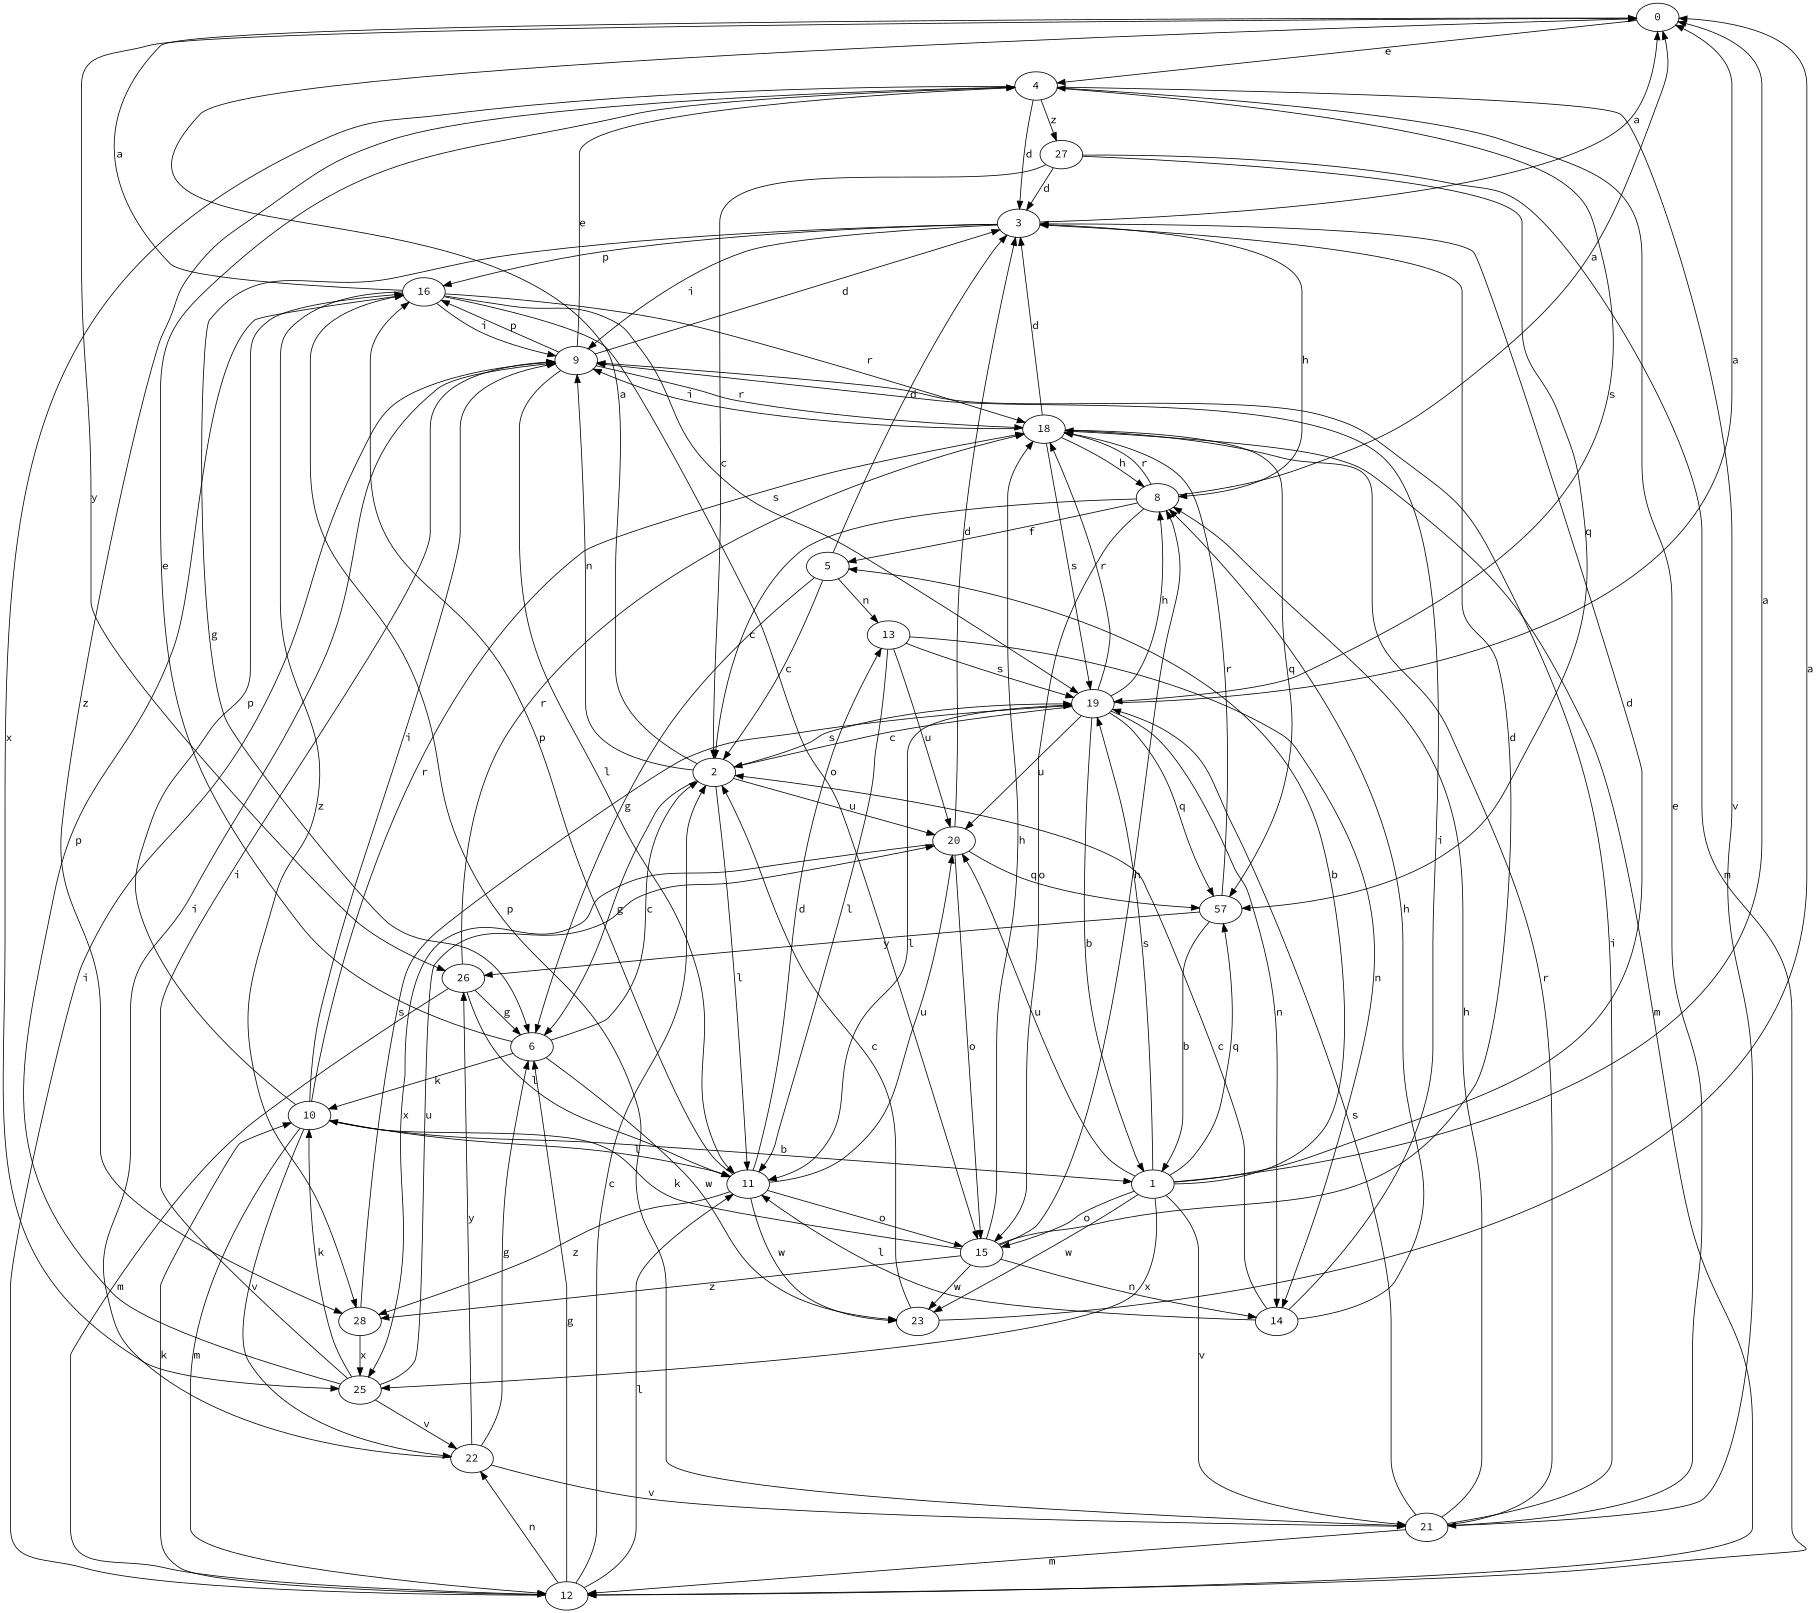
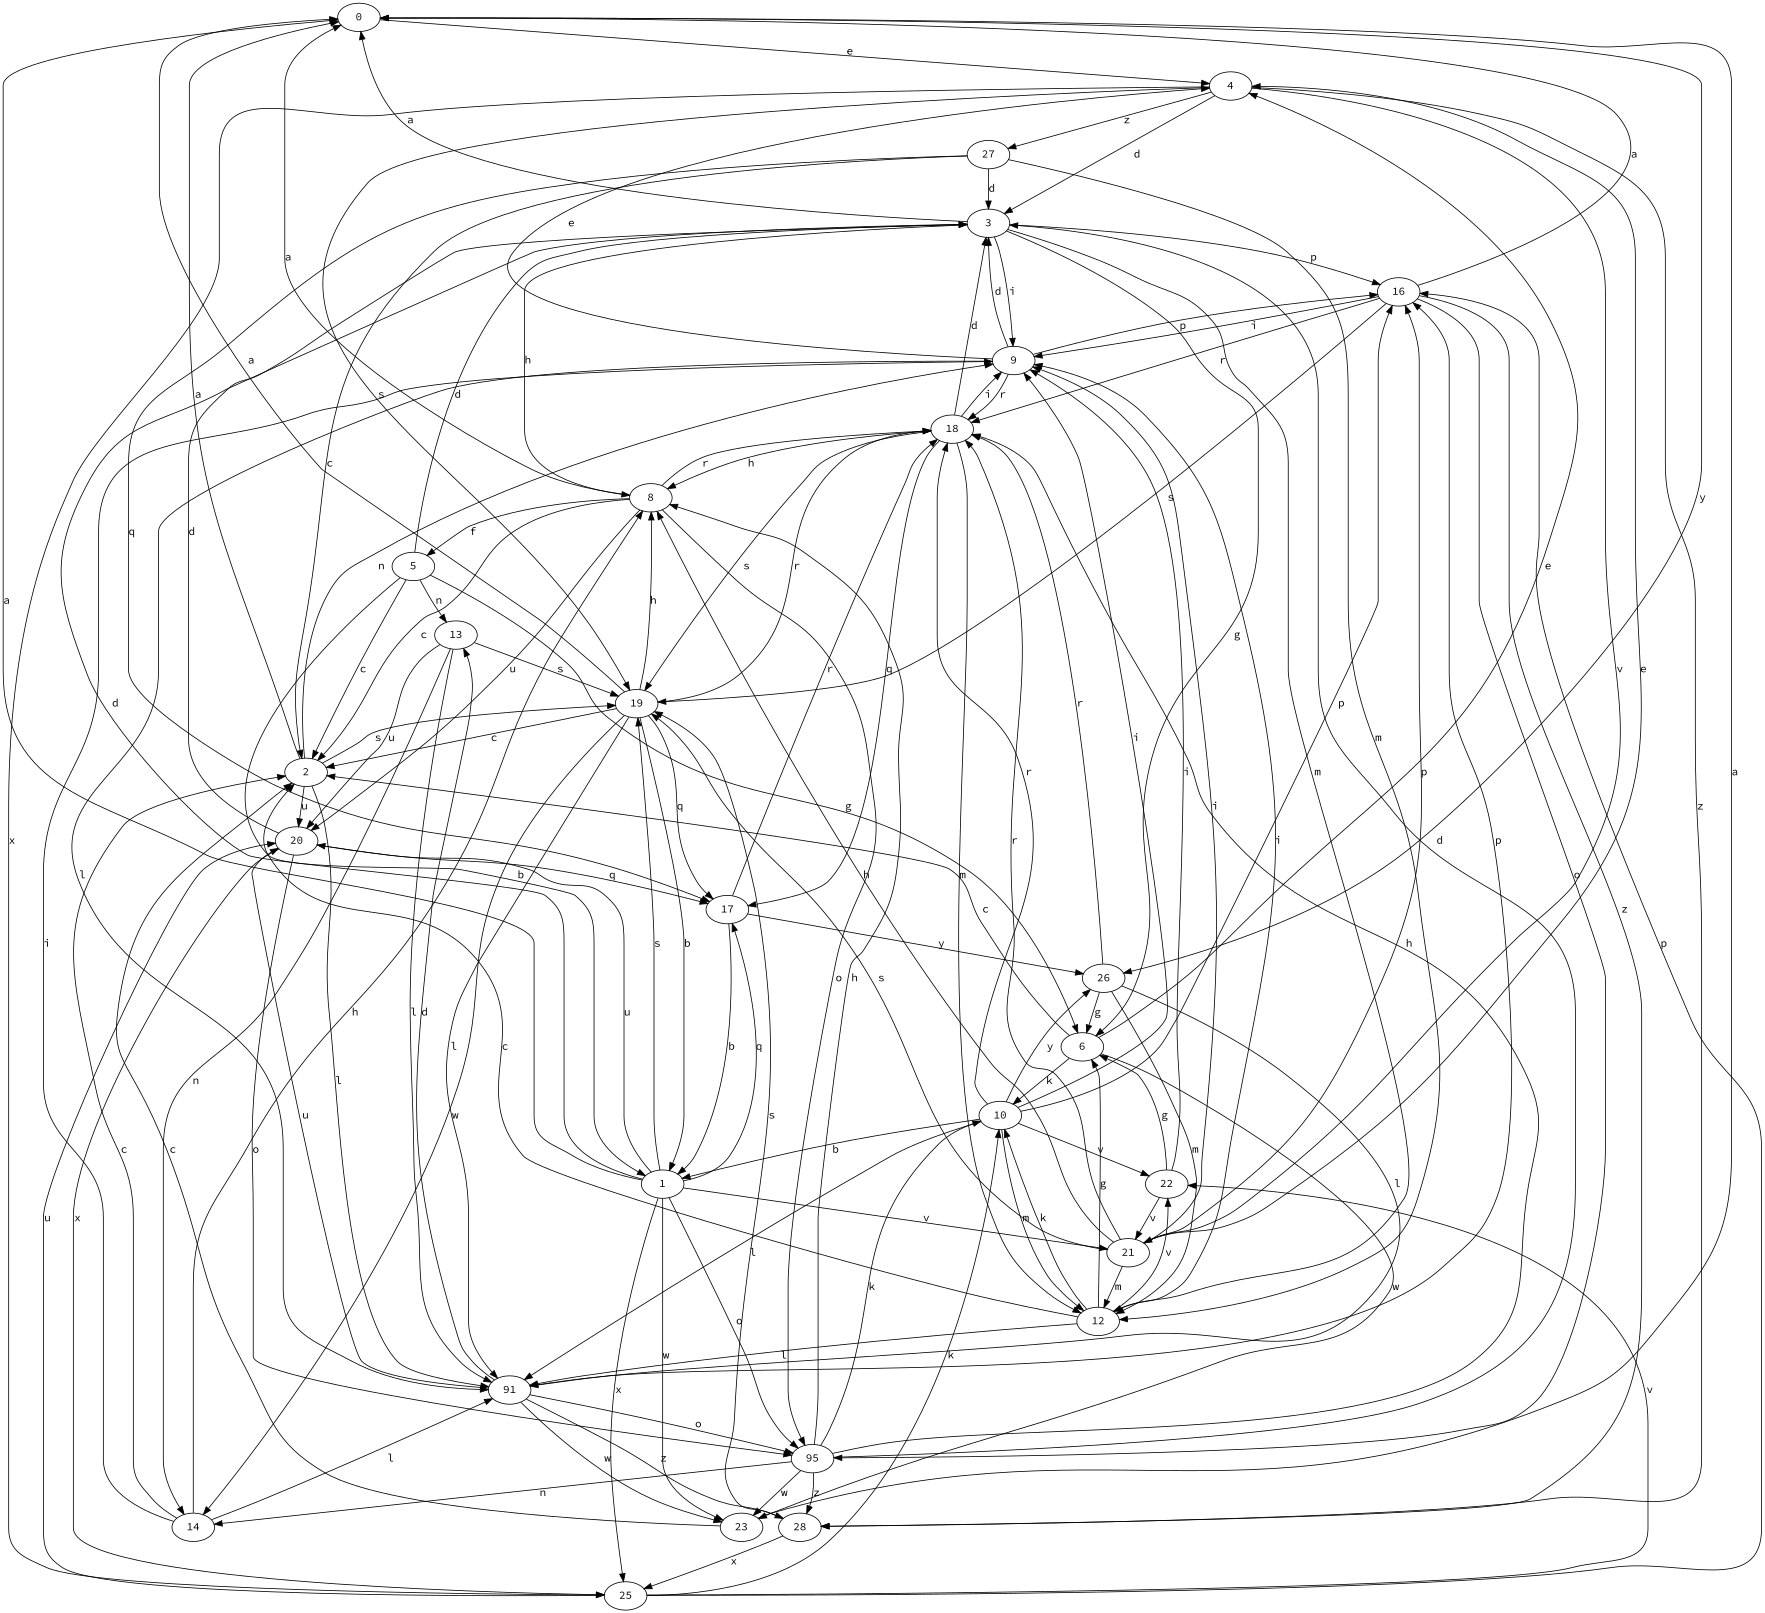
(1026, 770) -> (492, 682)
(1299, 790) -> (404, 868)
none -> (1318, 795)
(227, 880) -> none
(615, 898) -> none
(1221, 910) -> (727, 910)
(1279, 1013) -> (456, 1115)
(748, 1184) -> (510, 1390)
(468, 1222) -> (1039, 1044)
(982, 1253) -> (813, 1459)
(532, 1527) -> (1169, 1253)
